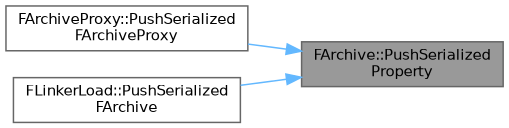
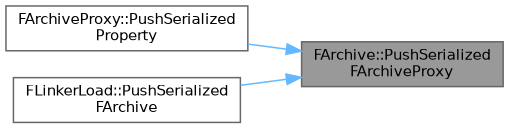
(127, 28) -> (127, 28)
(402, 64) -> (402, 64)
